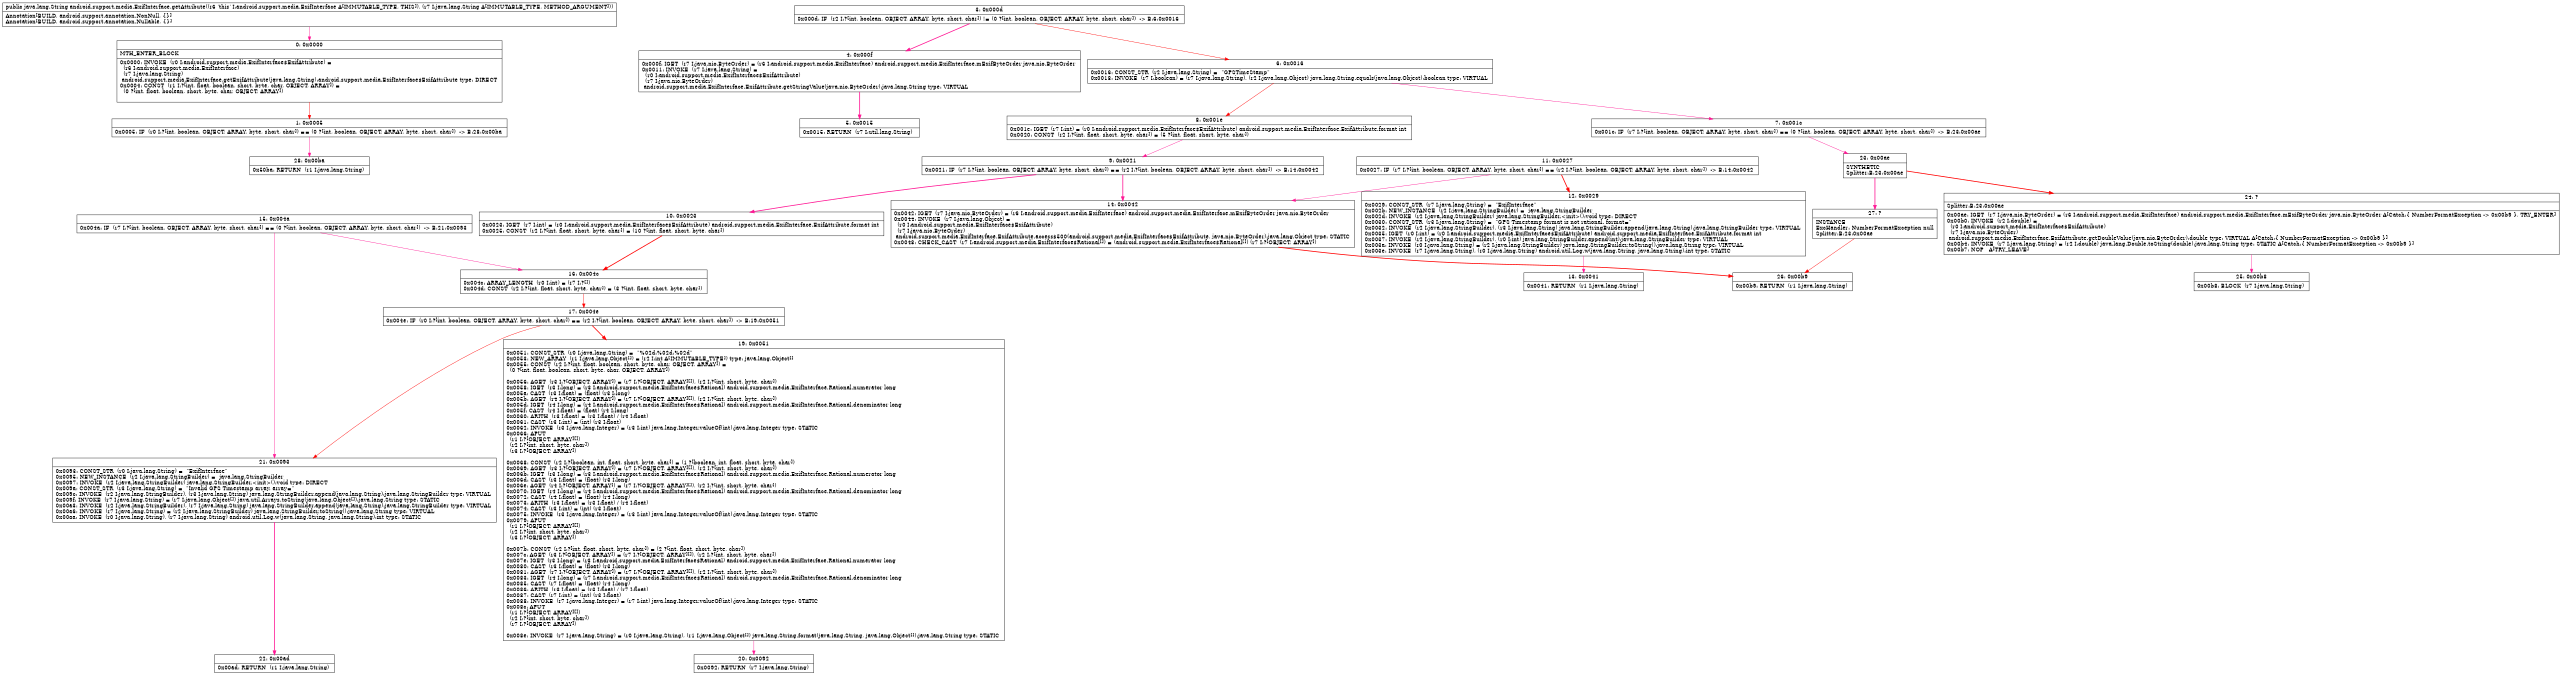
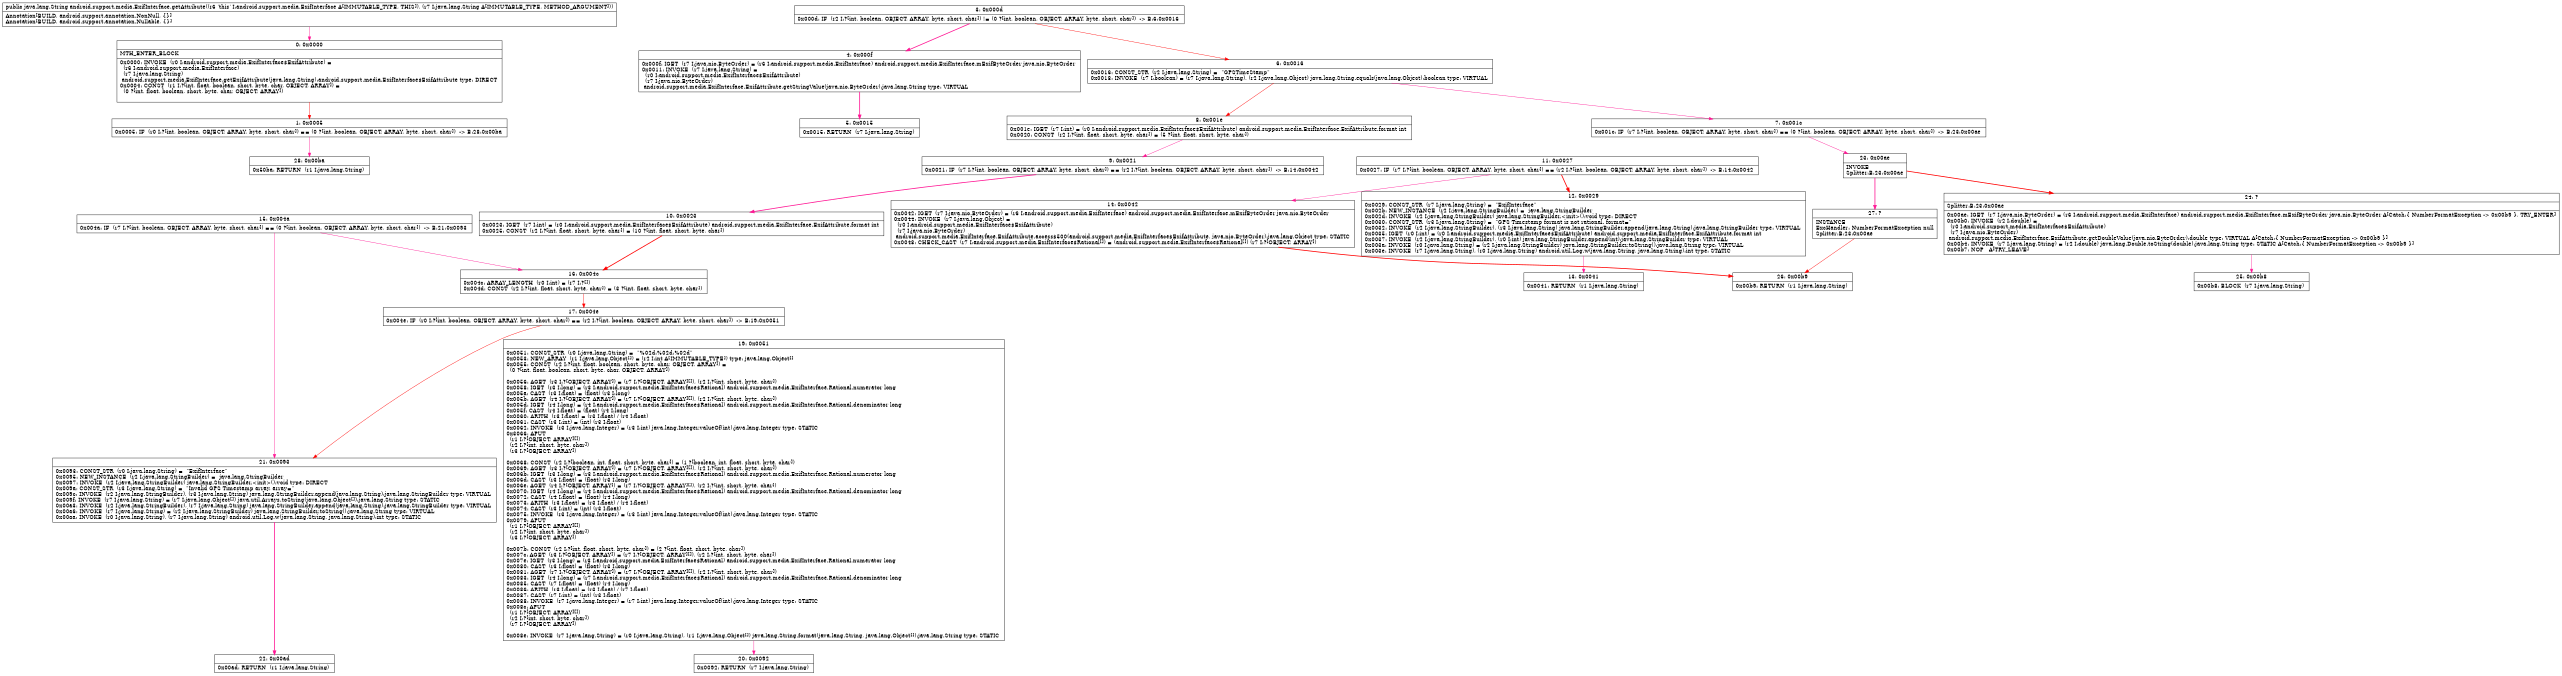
(859, 132) -> (860, 132)
(1863, 167) -> (1858, 167)
(1123, 186) -> none
(598, 331) -> none
(528, 434) -> (528, 434)
